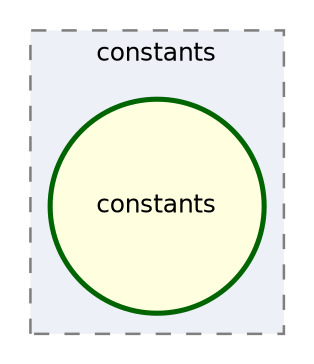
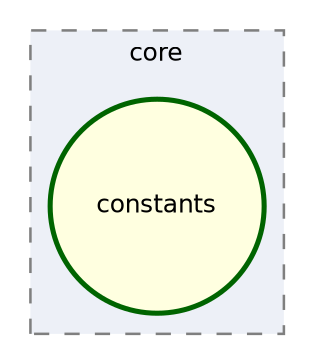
(157, 54) -> (157, 54)
